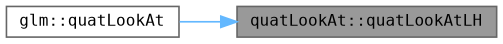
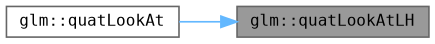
(367, 22) -> (333, 22)
